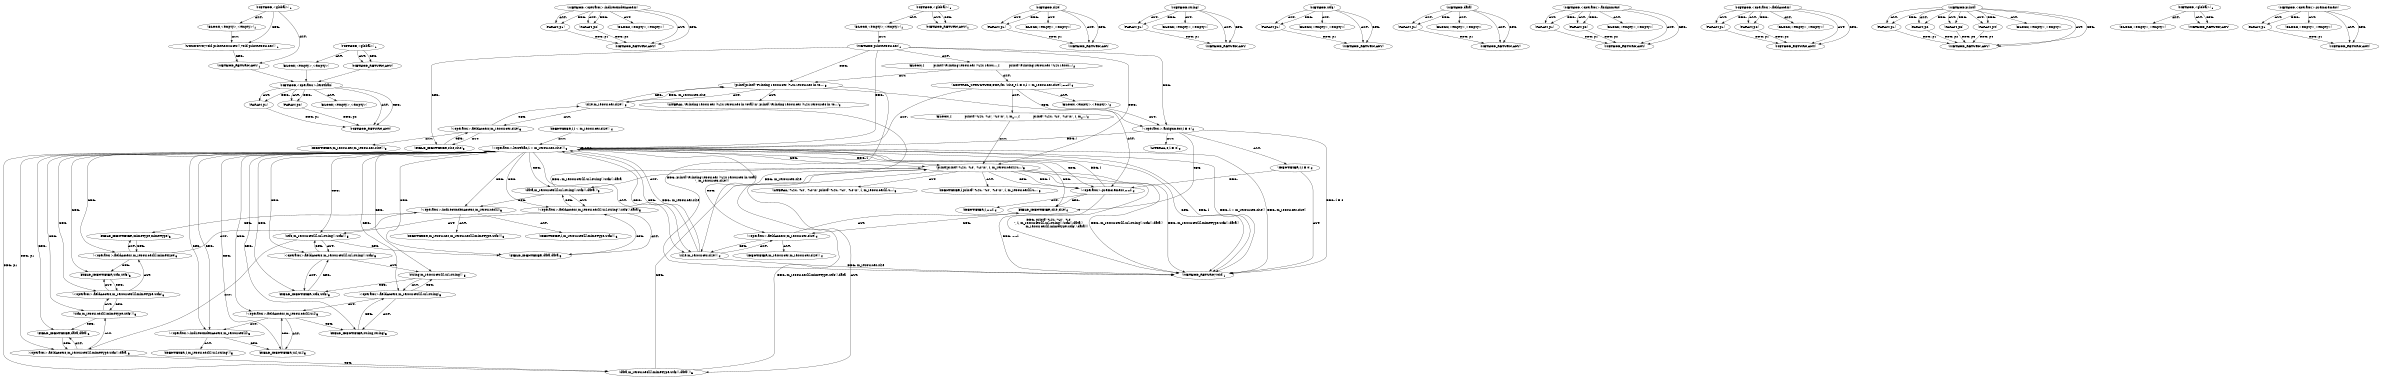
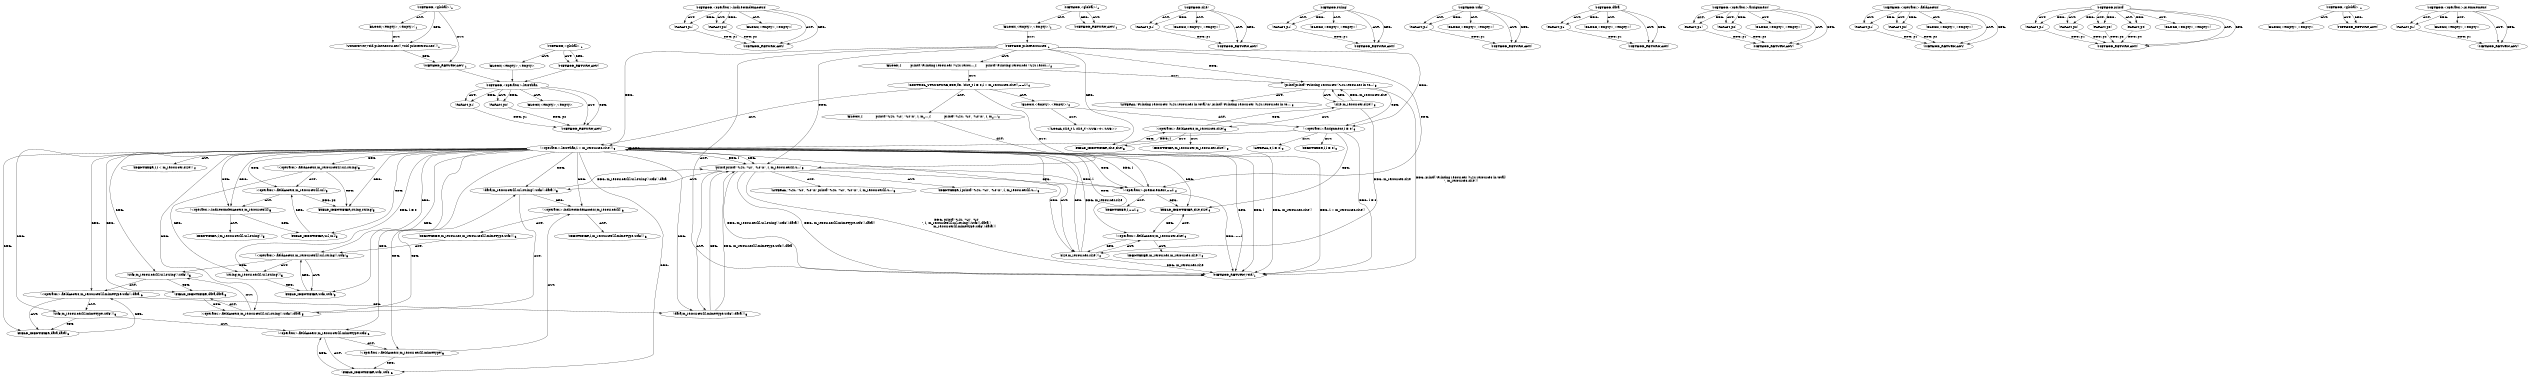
none -> (1082, 129)
(556, 138) -> (351, 151)
(1205, 179) -> (1395, 81)
(380, 210) -> (408, 210)
(135, 236) -> none
(325, 245) -> (394, 247)
(1313, 254) -> (716, 263)
(27, 256) -> (96, 223)
(10, 266) -> (682, 236)
(413, 283) -> none
(115, 304) -> none
(365, 310) -> none
(388, 314) -> (351, 191)
(330, 324) -> (329, 200)
(292, 332) -> none
